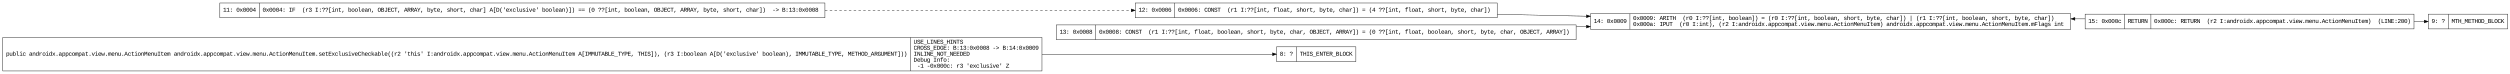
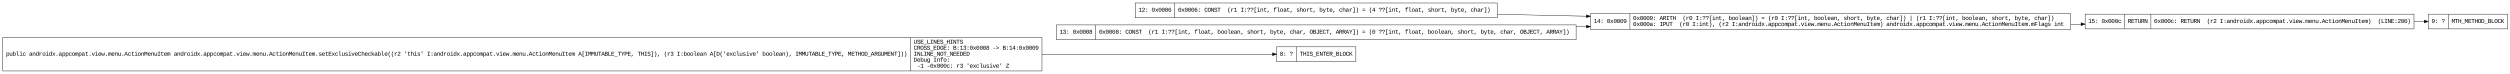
(522, 10) -> none
(2080, 19) -> (2076, 24)
